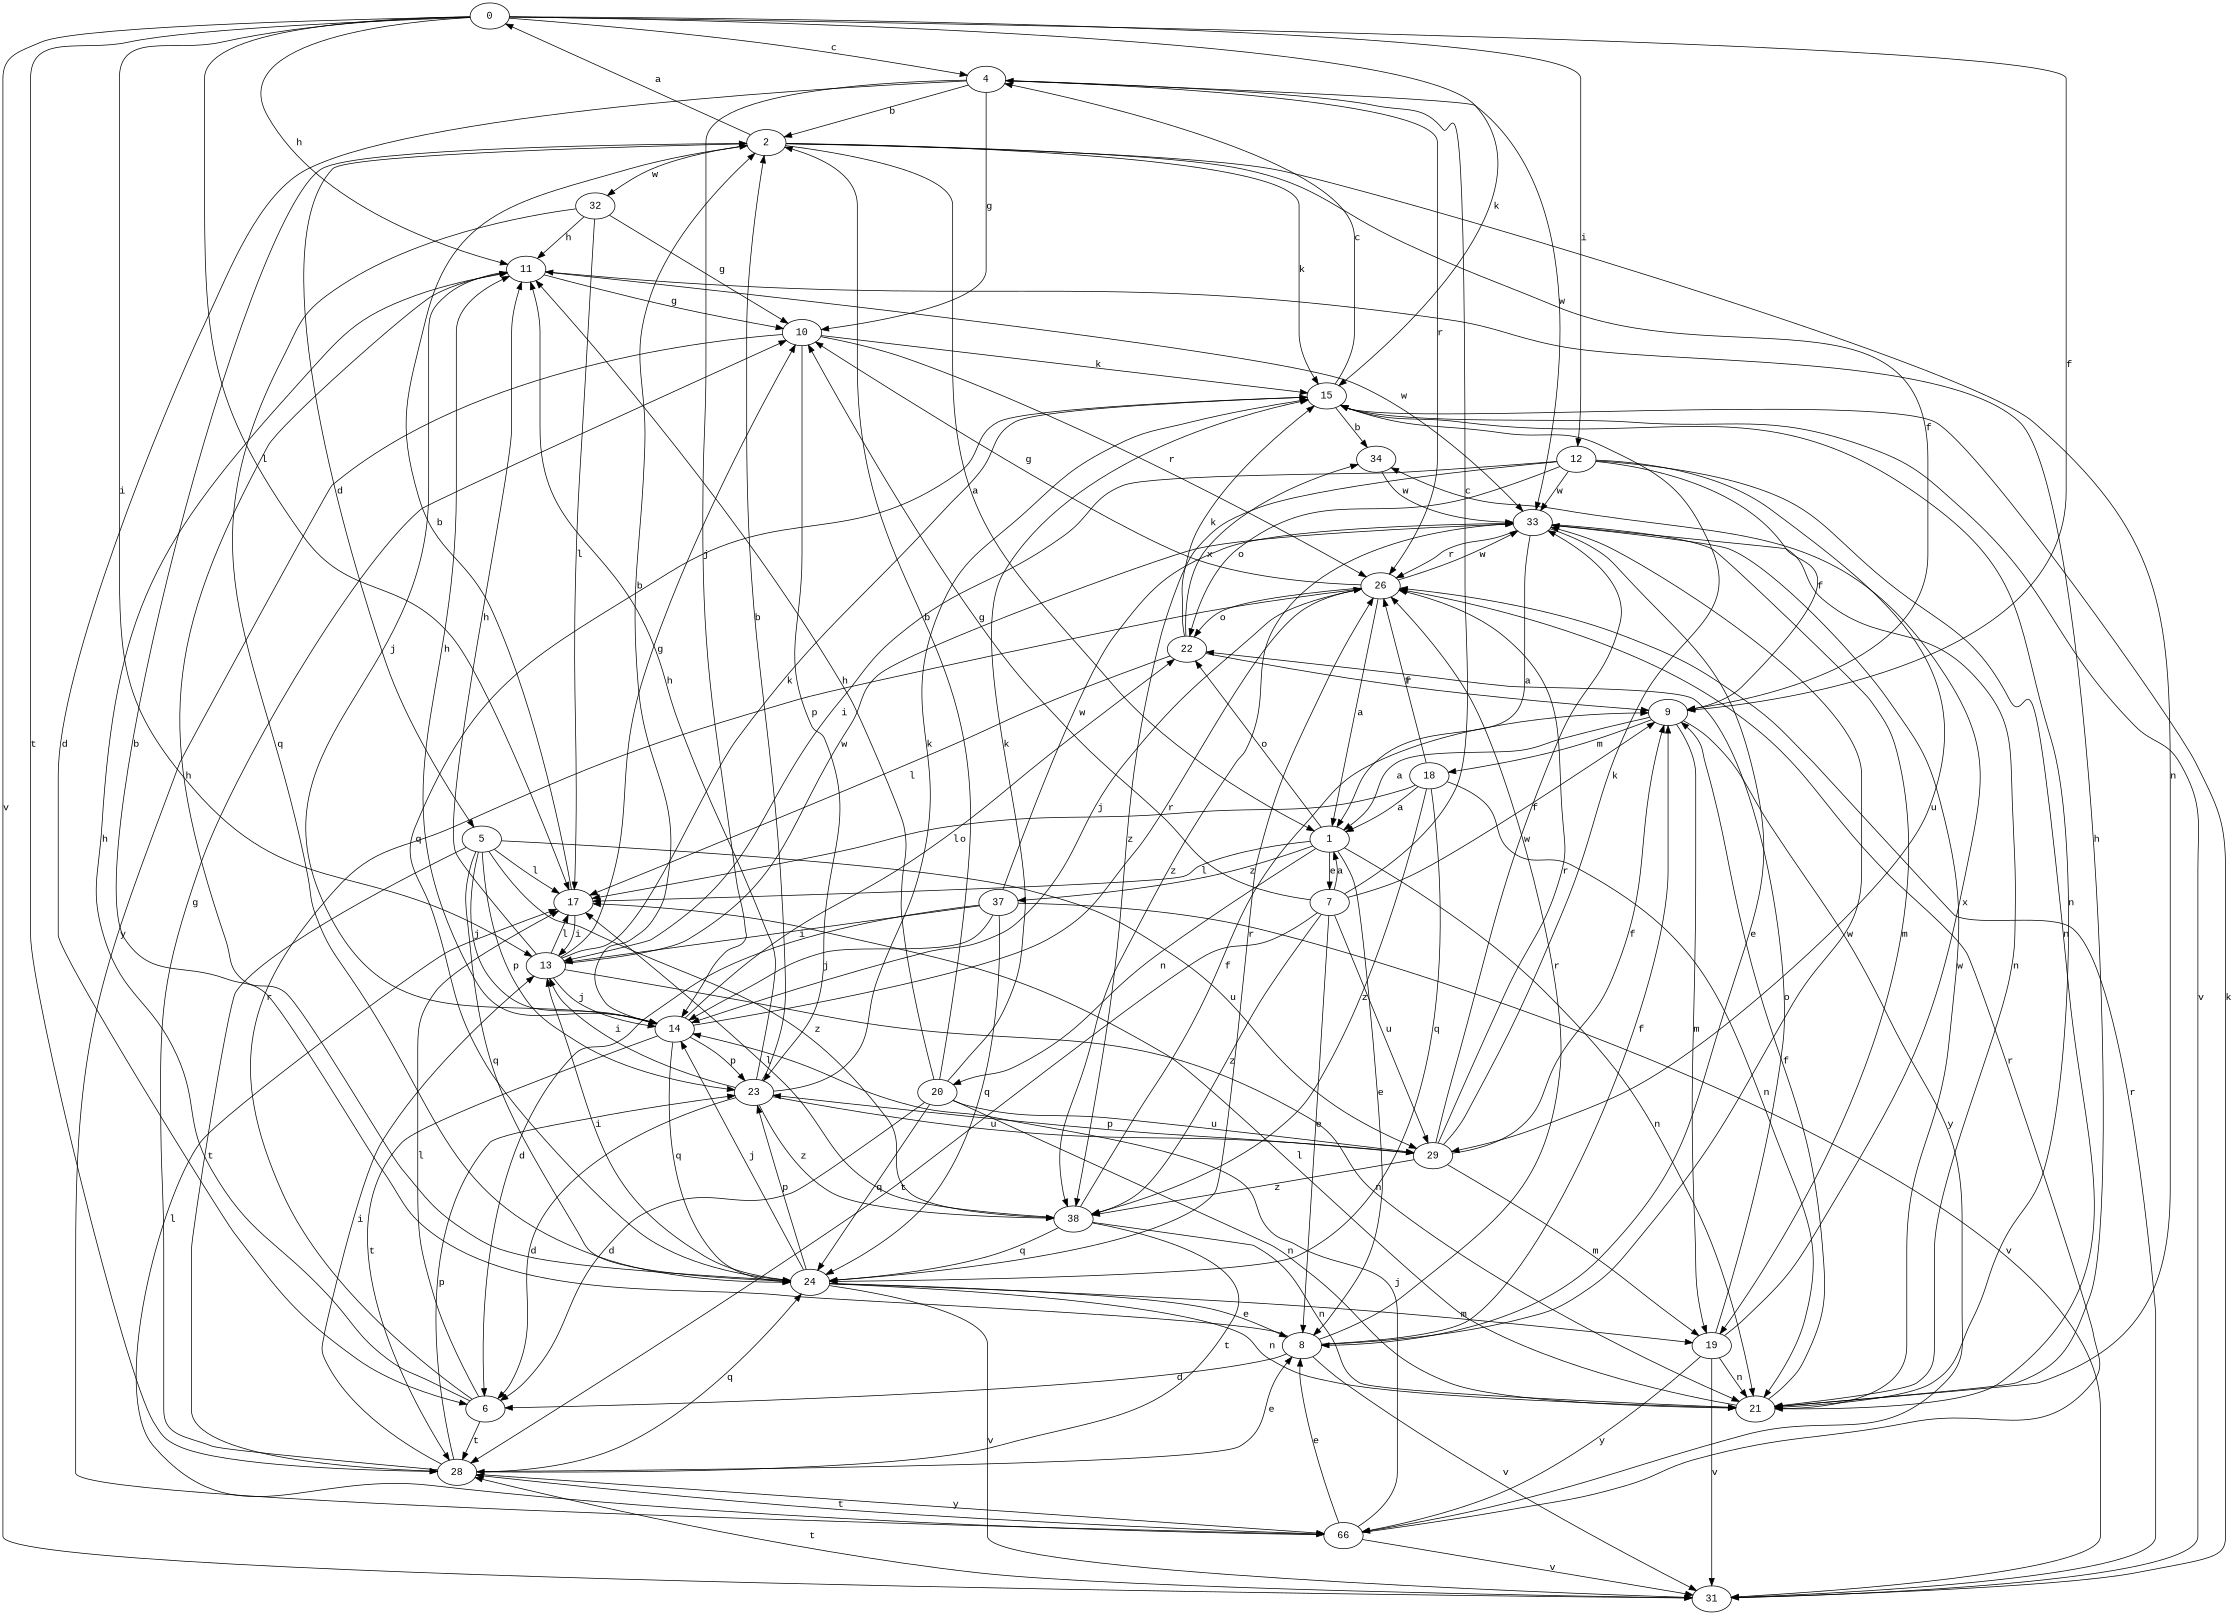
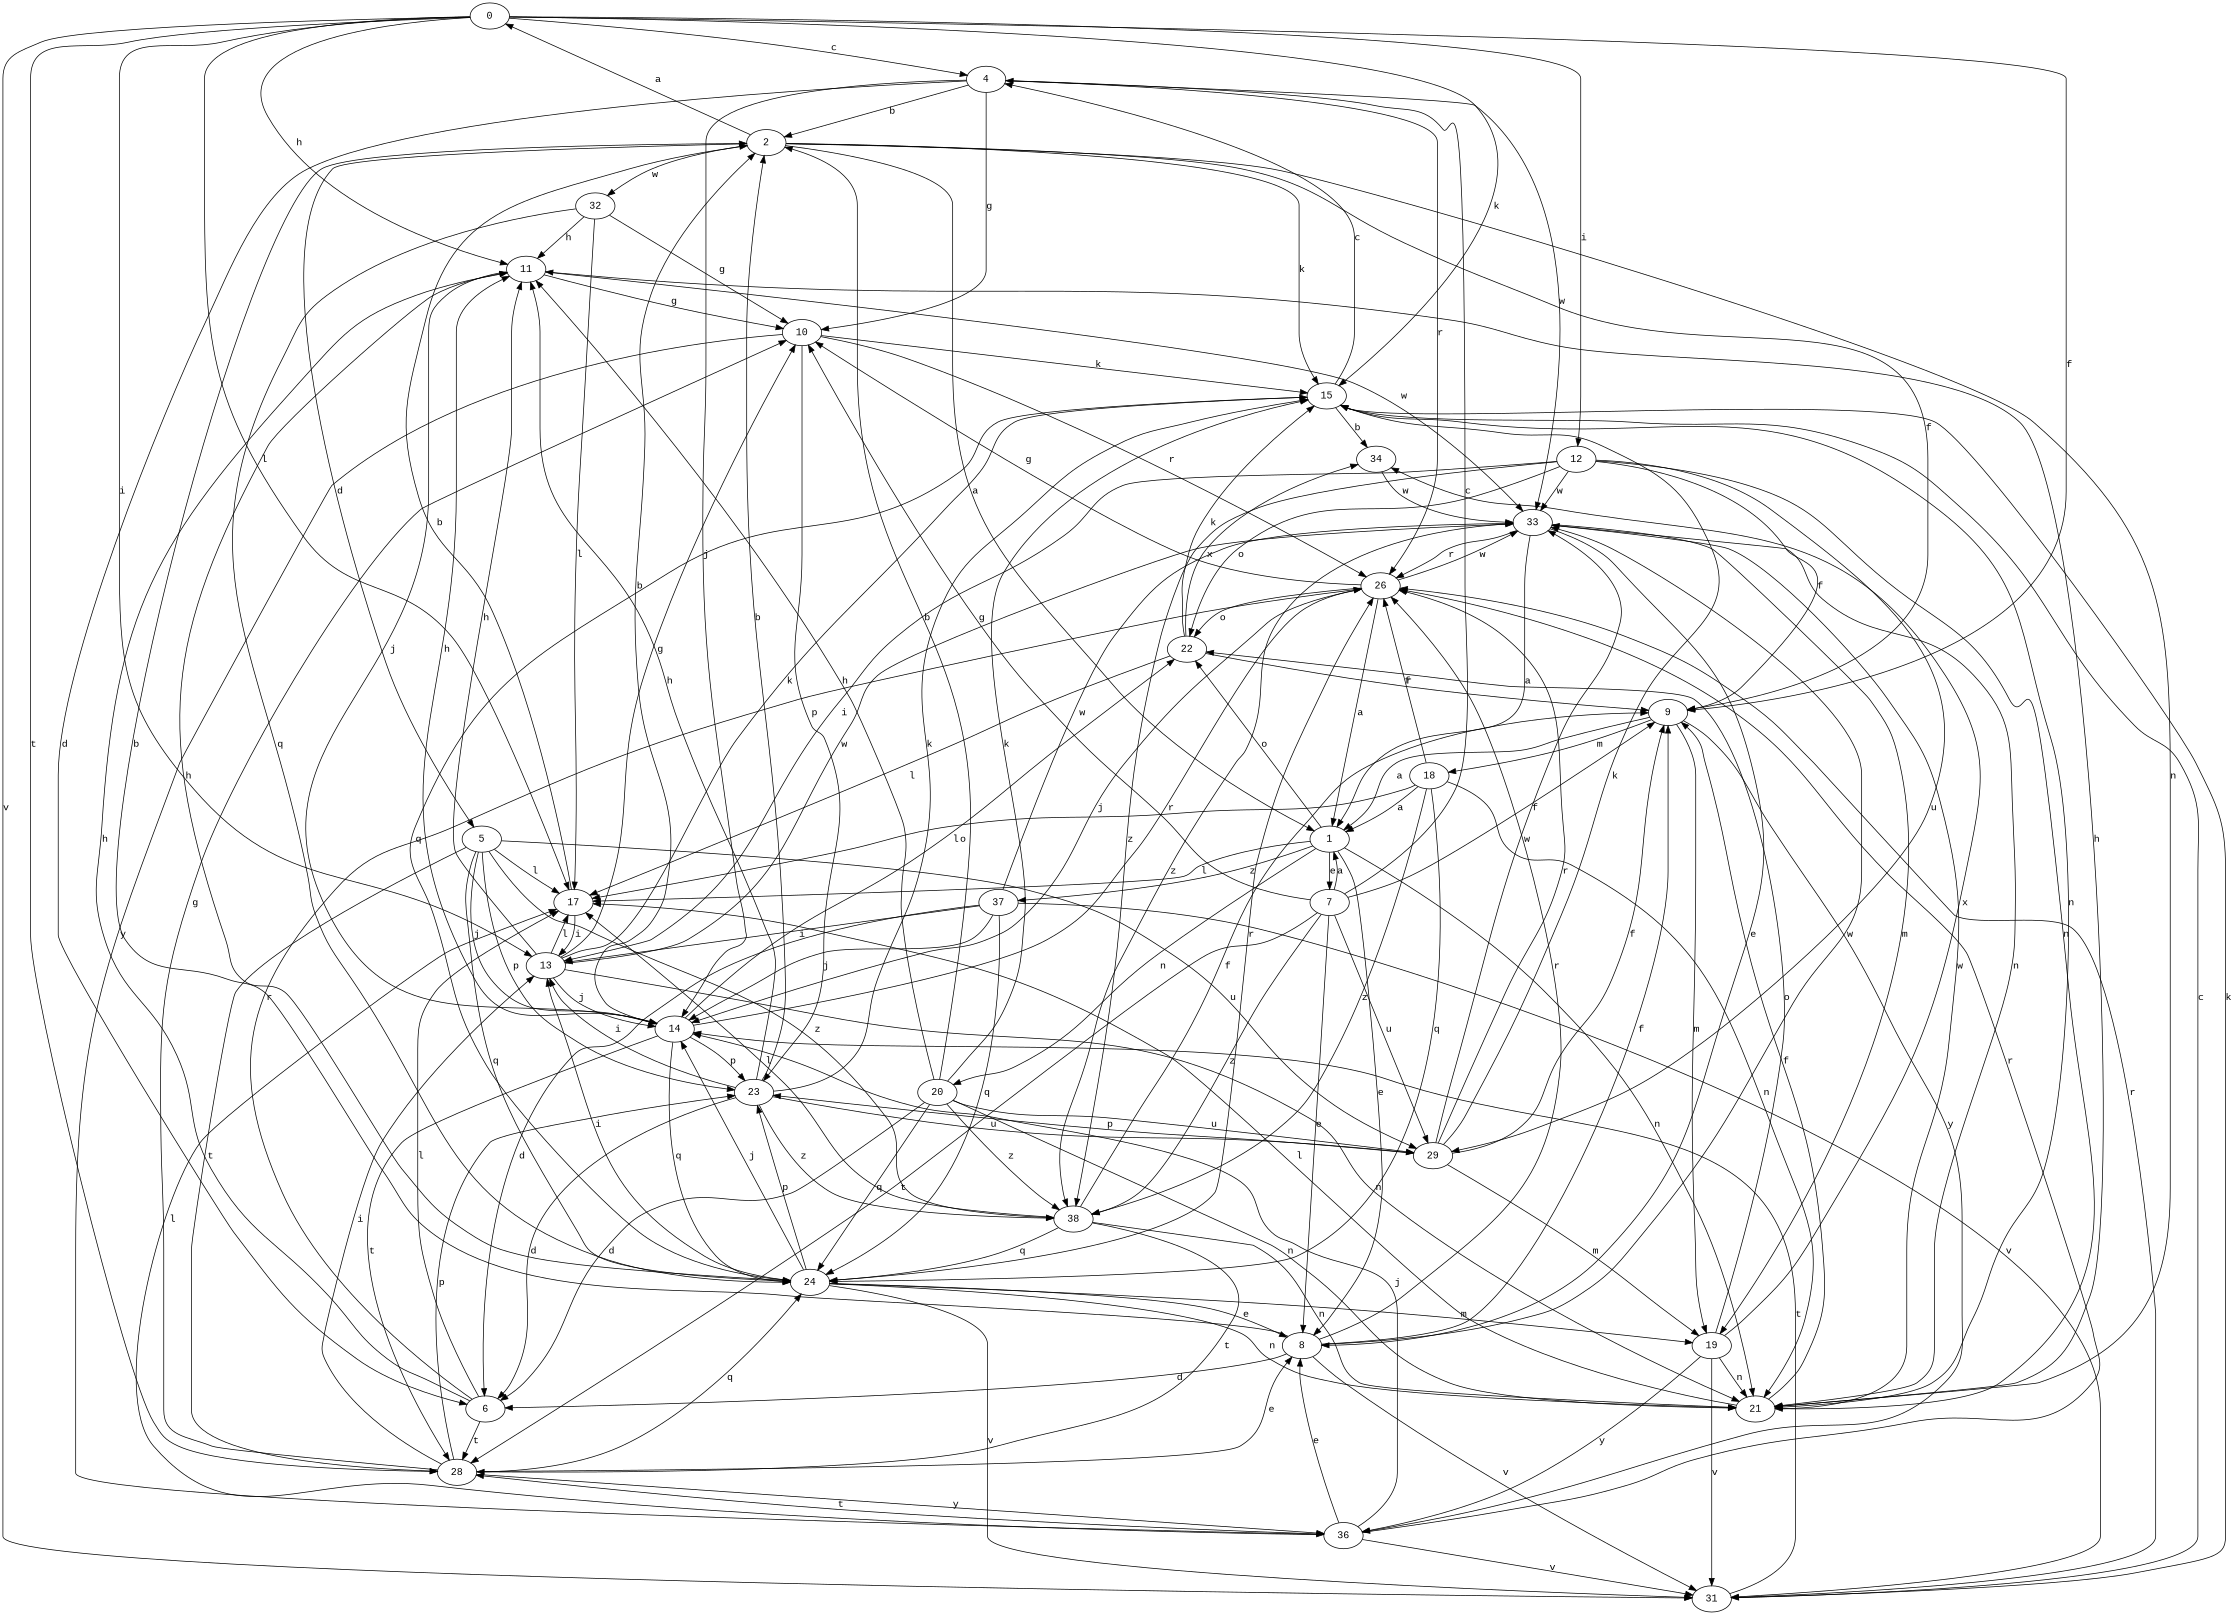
(2201, 997) -> (2201, 997)
(1257, 1187) -> (997, 1158)
(1343, 1536) -> (1343, 1536)
(1083, 1580) -> (1494, 1107)
